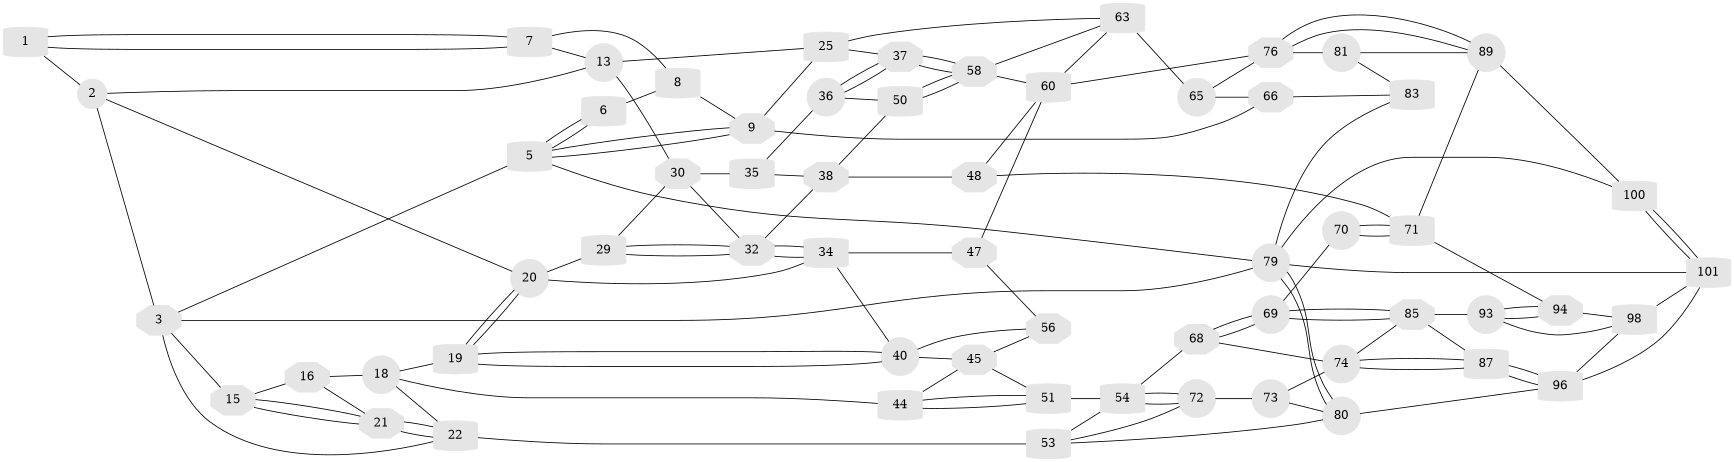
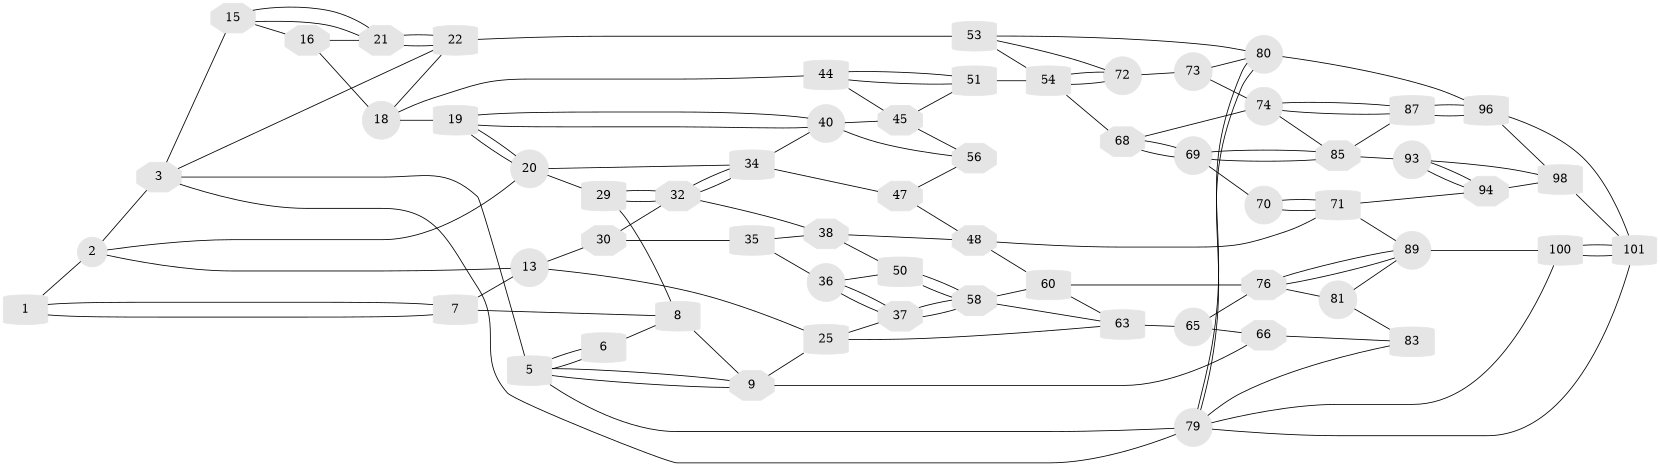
(1013, 167) -> (937, 218)
(642, 211) -> (648, 254)
